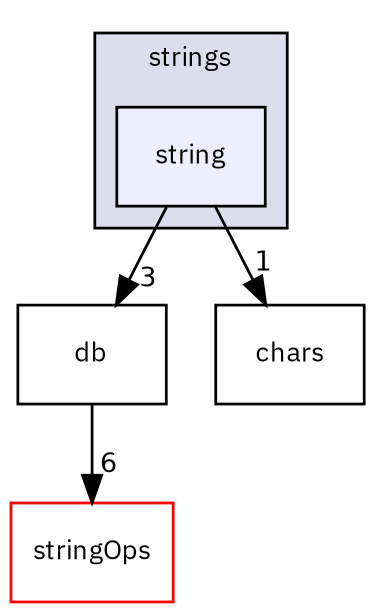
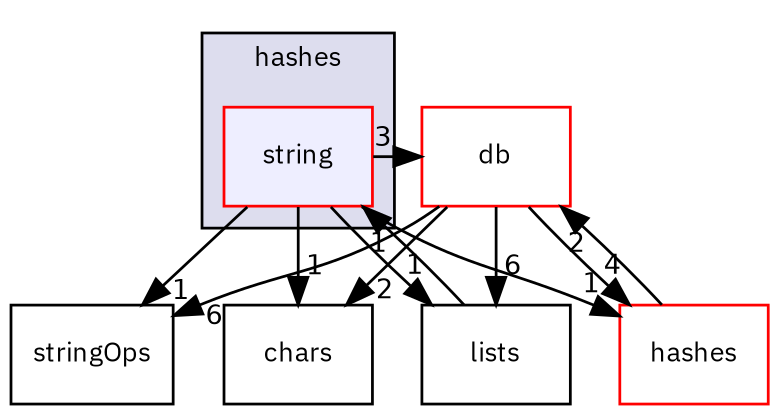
(191, 59) -> (298, 59)
(191, 157) -> (298, 157)
none -> (205, 246)
none -> (407, 246)
(92, 355) -> (496, 157)
none -> (496, 355)
none -> (694, 355)
(92, 552) -> (92, 355)
